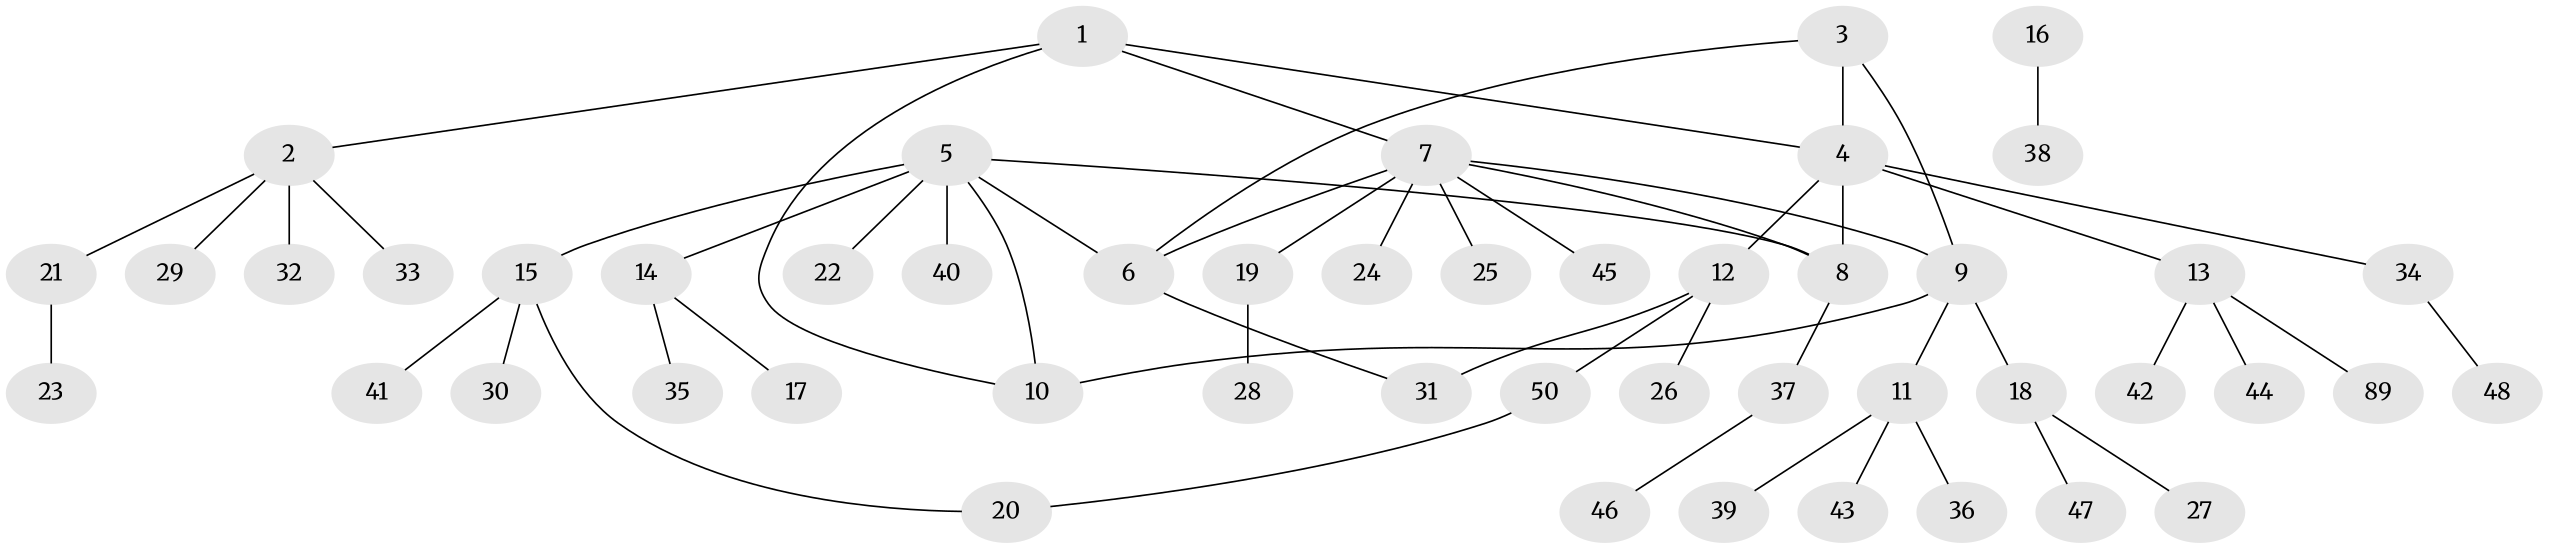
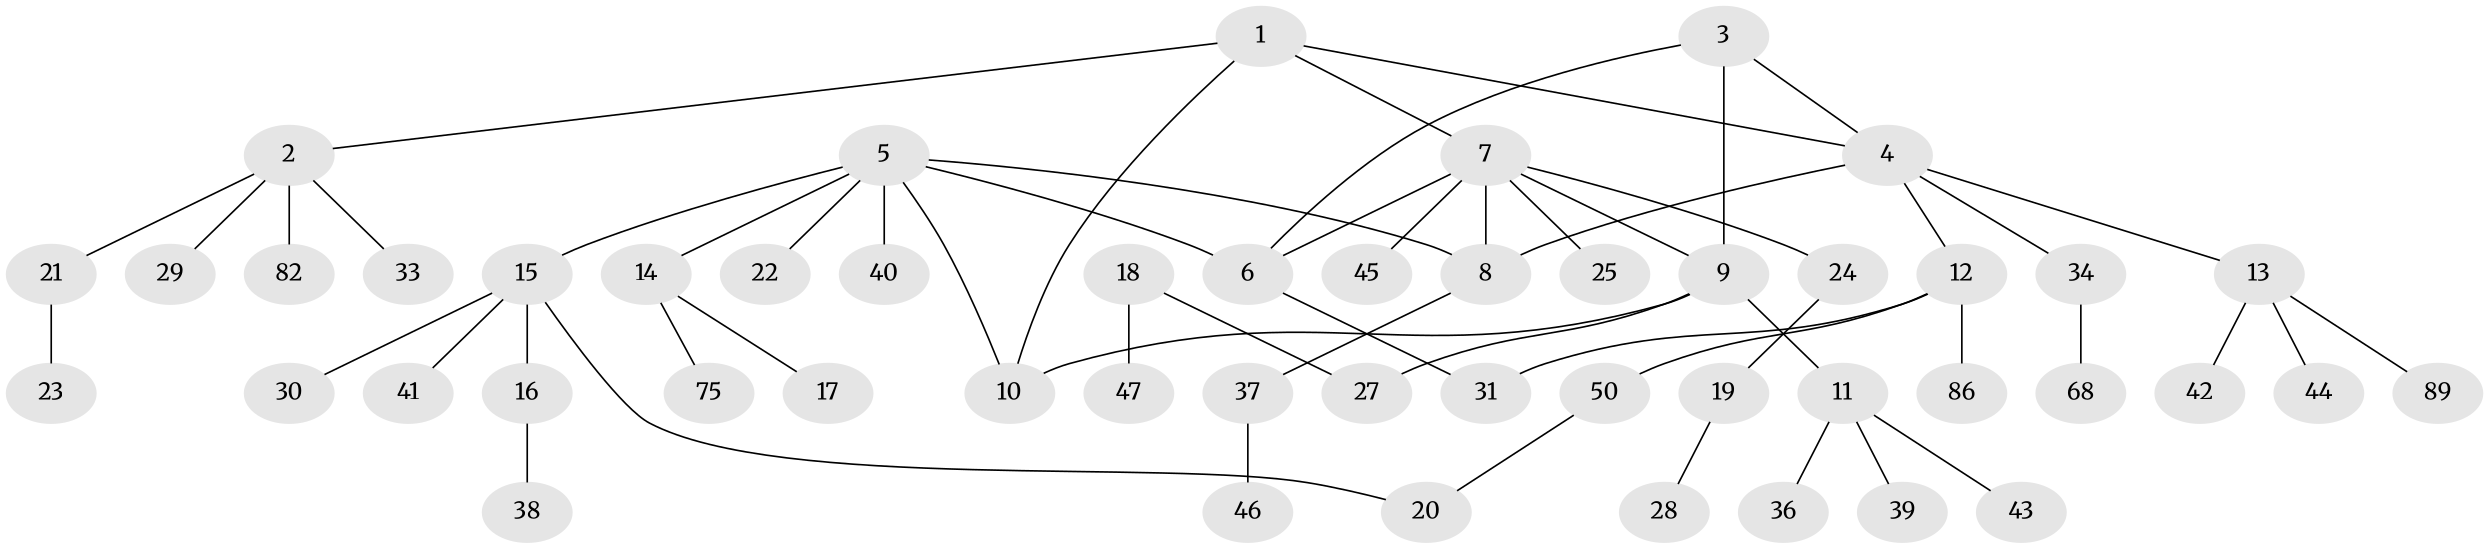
(1337, 215) -> (1769, 347)
(289, 274) -> (289, 274)
none -> (527, 334)
(1992, 334) -> (1494, 344)
(678, 393) -> (709, 393)
(1664, 393) -> (1962, 393)
(2497, 393) -> (2081, 393)
